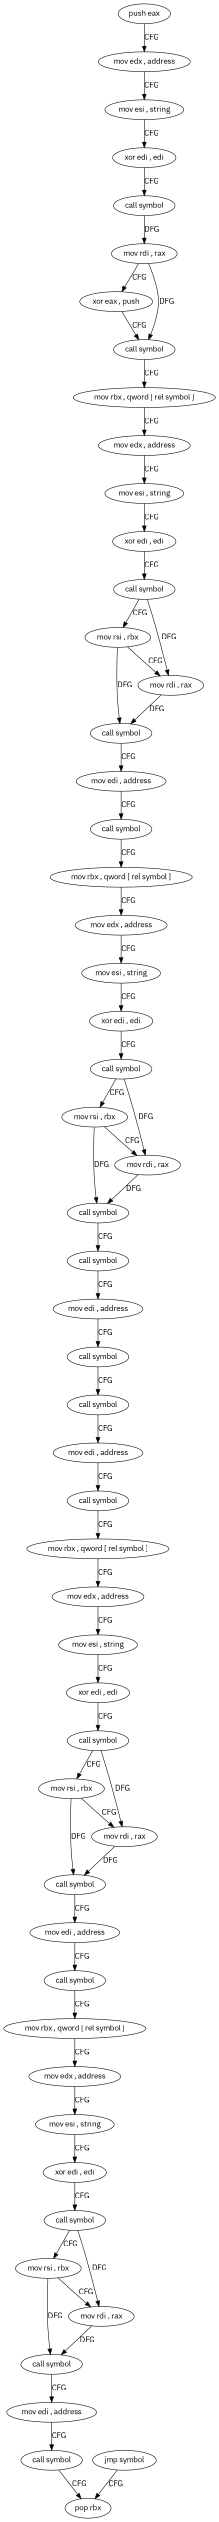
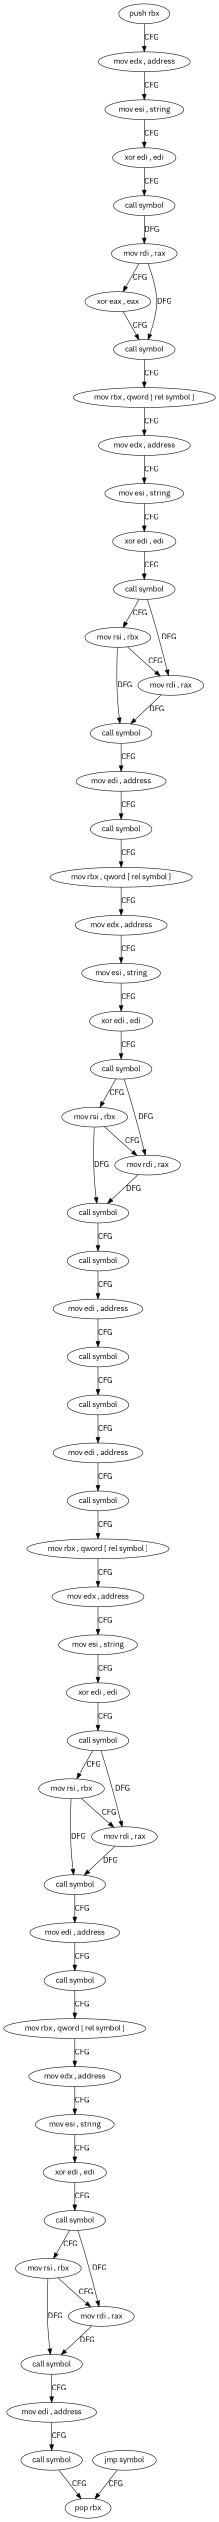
(144, 14) -> (144, 14)
(116, 302) -> (118, 302)
